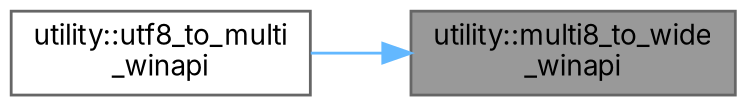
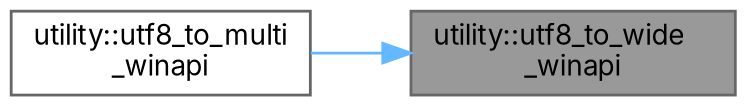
(573, 53) -> (573, 53)
